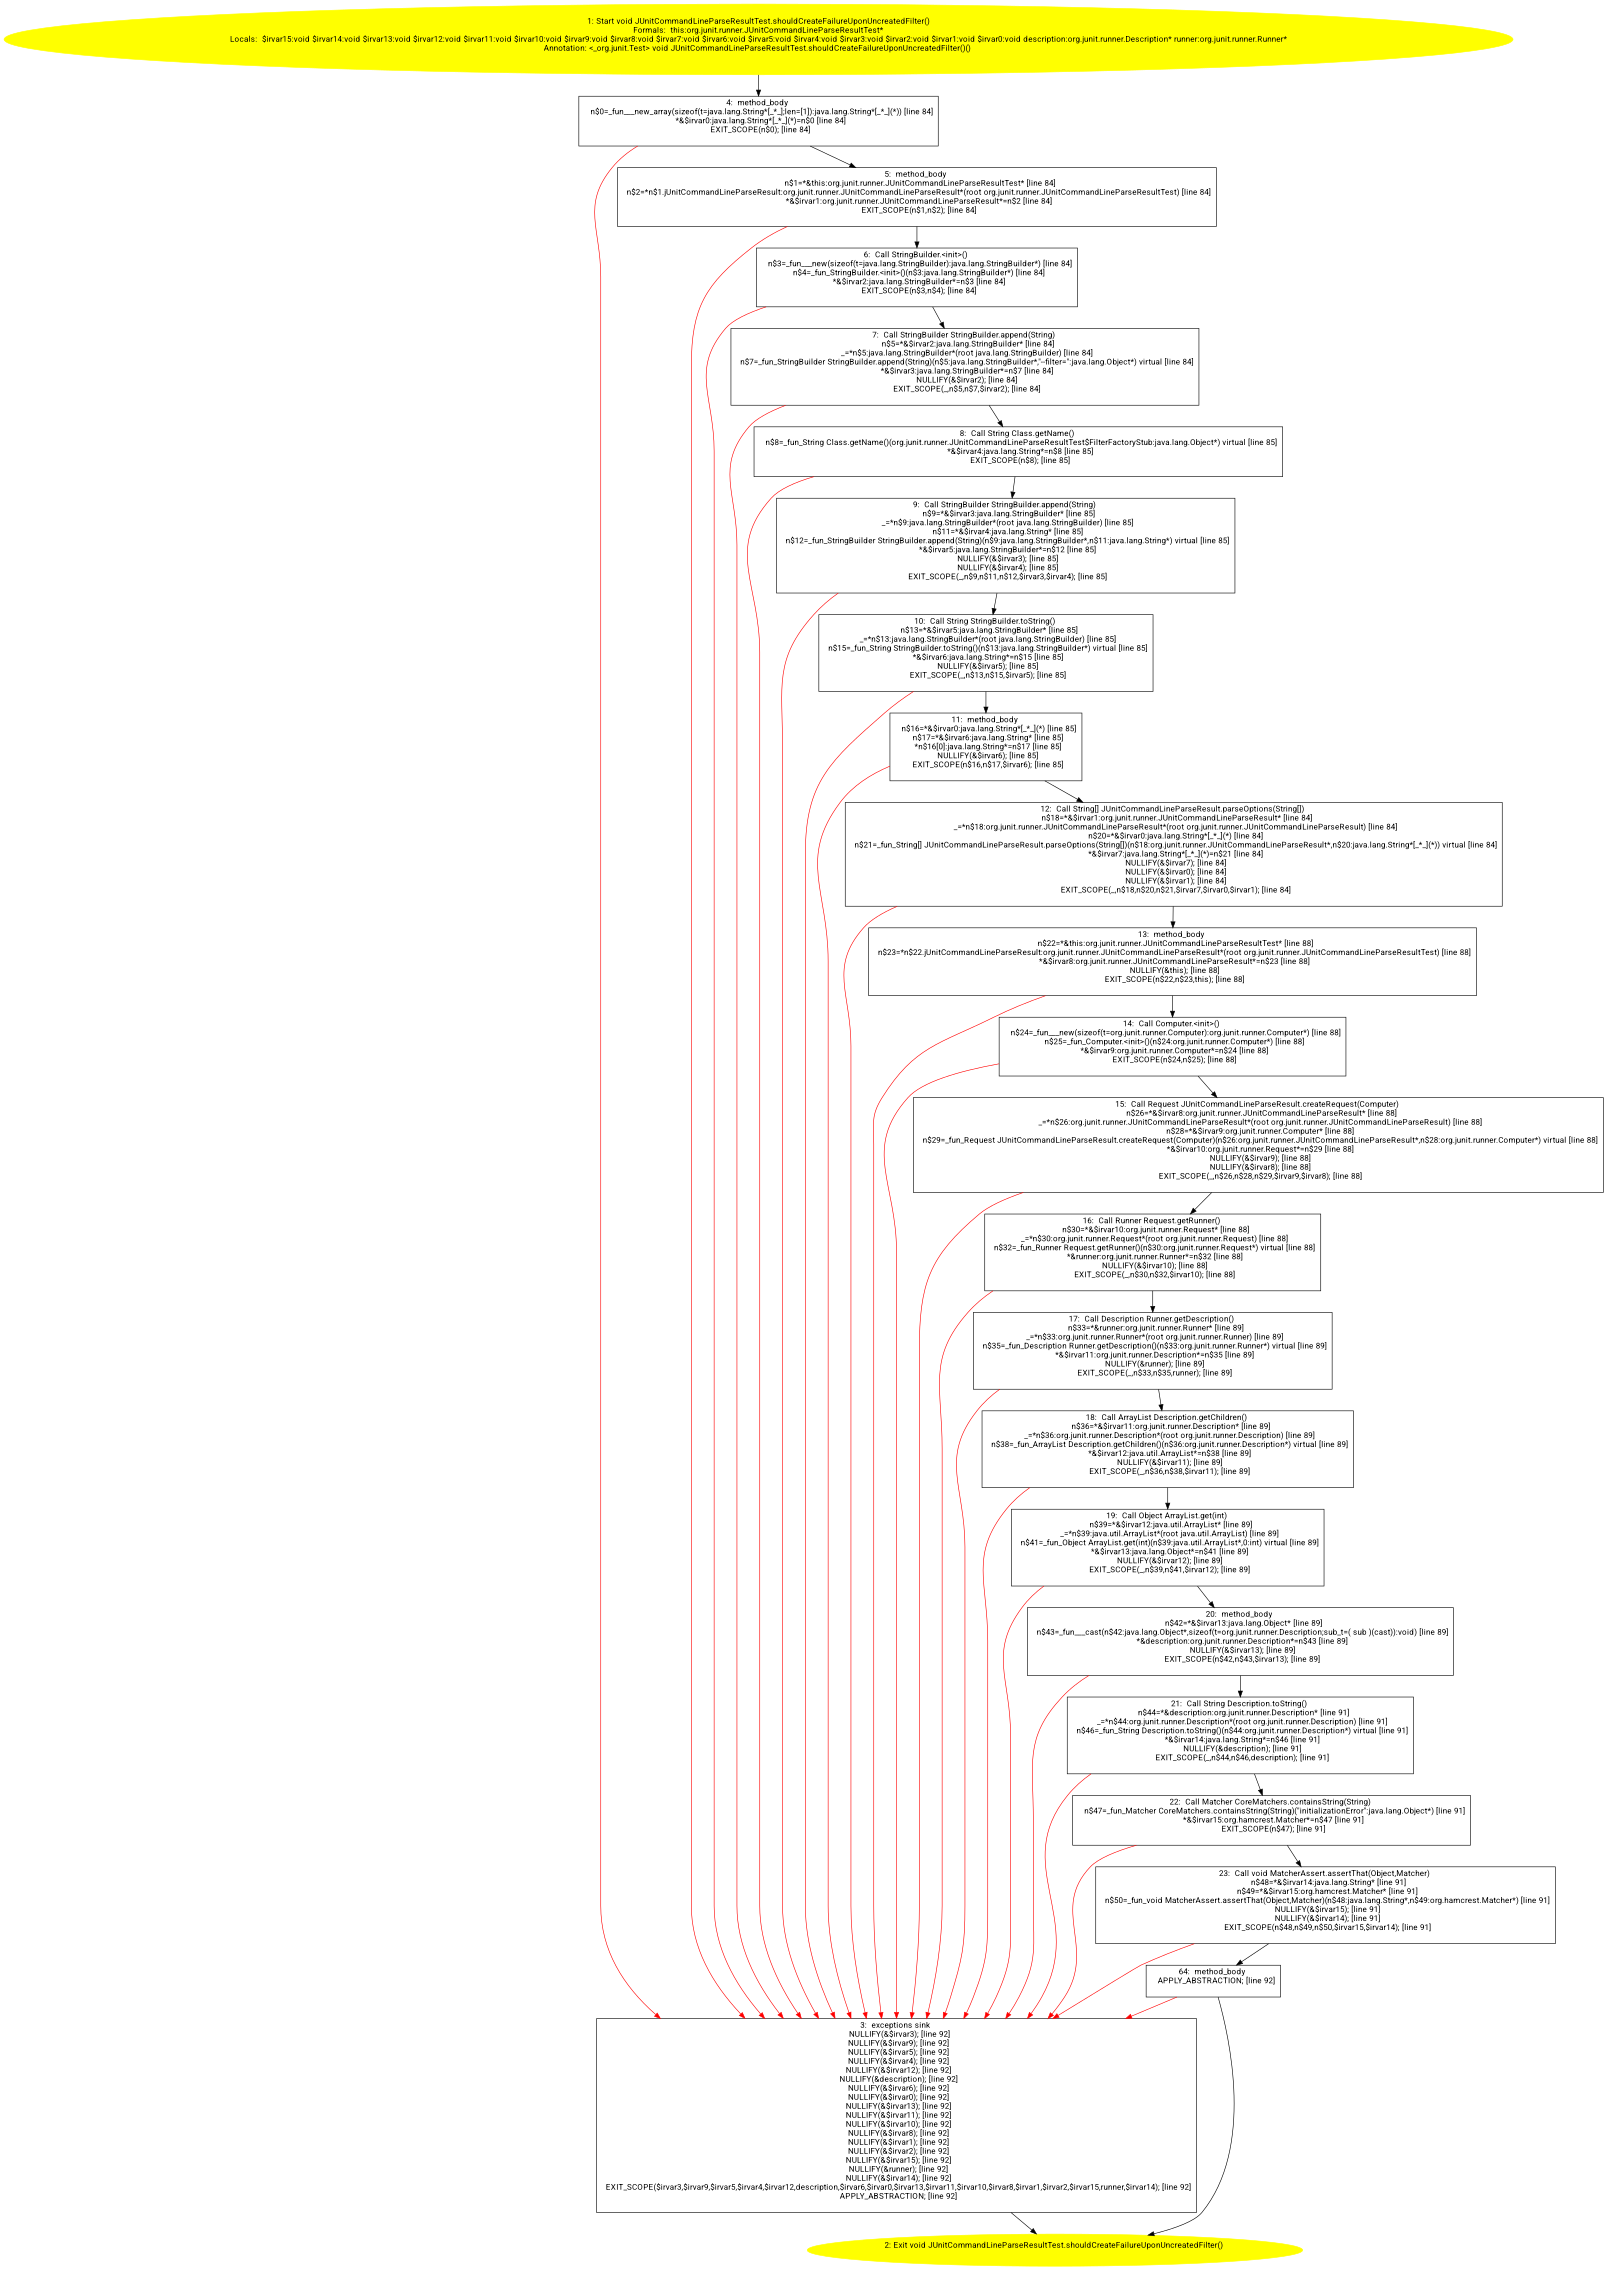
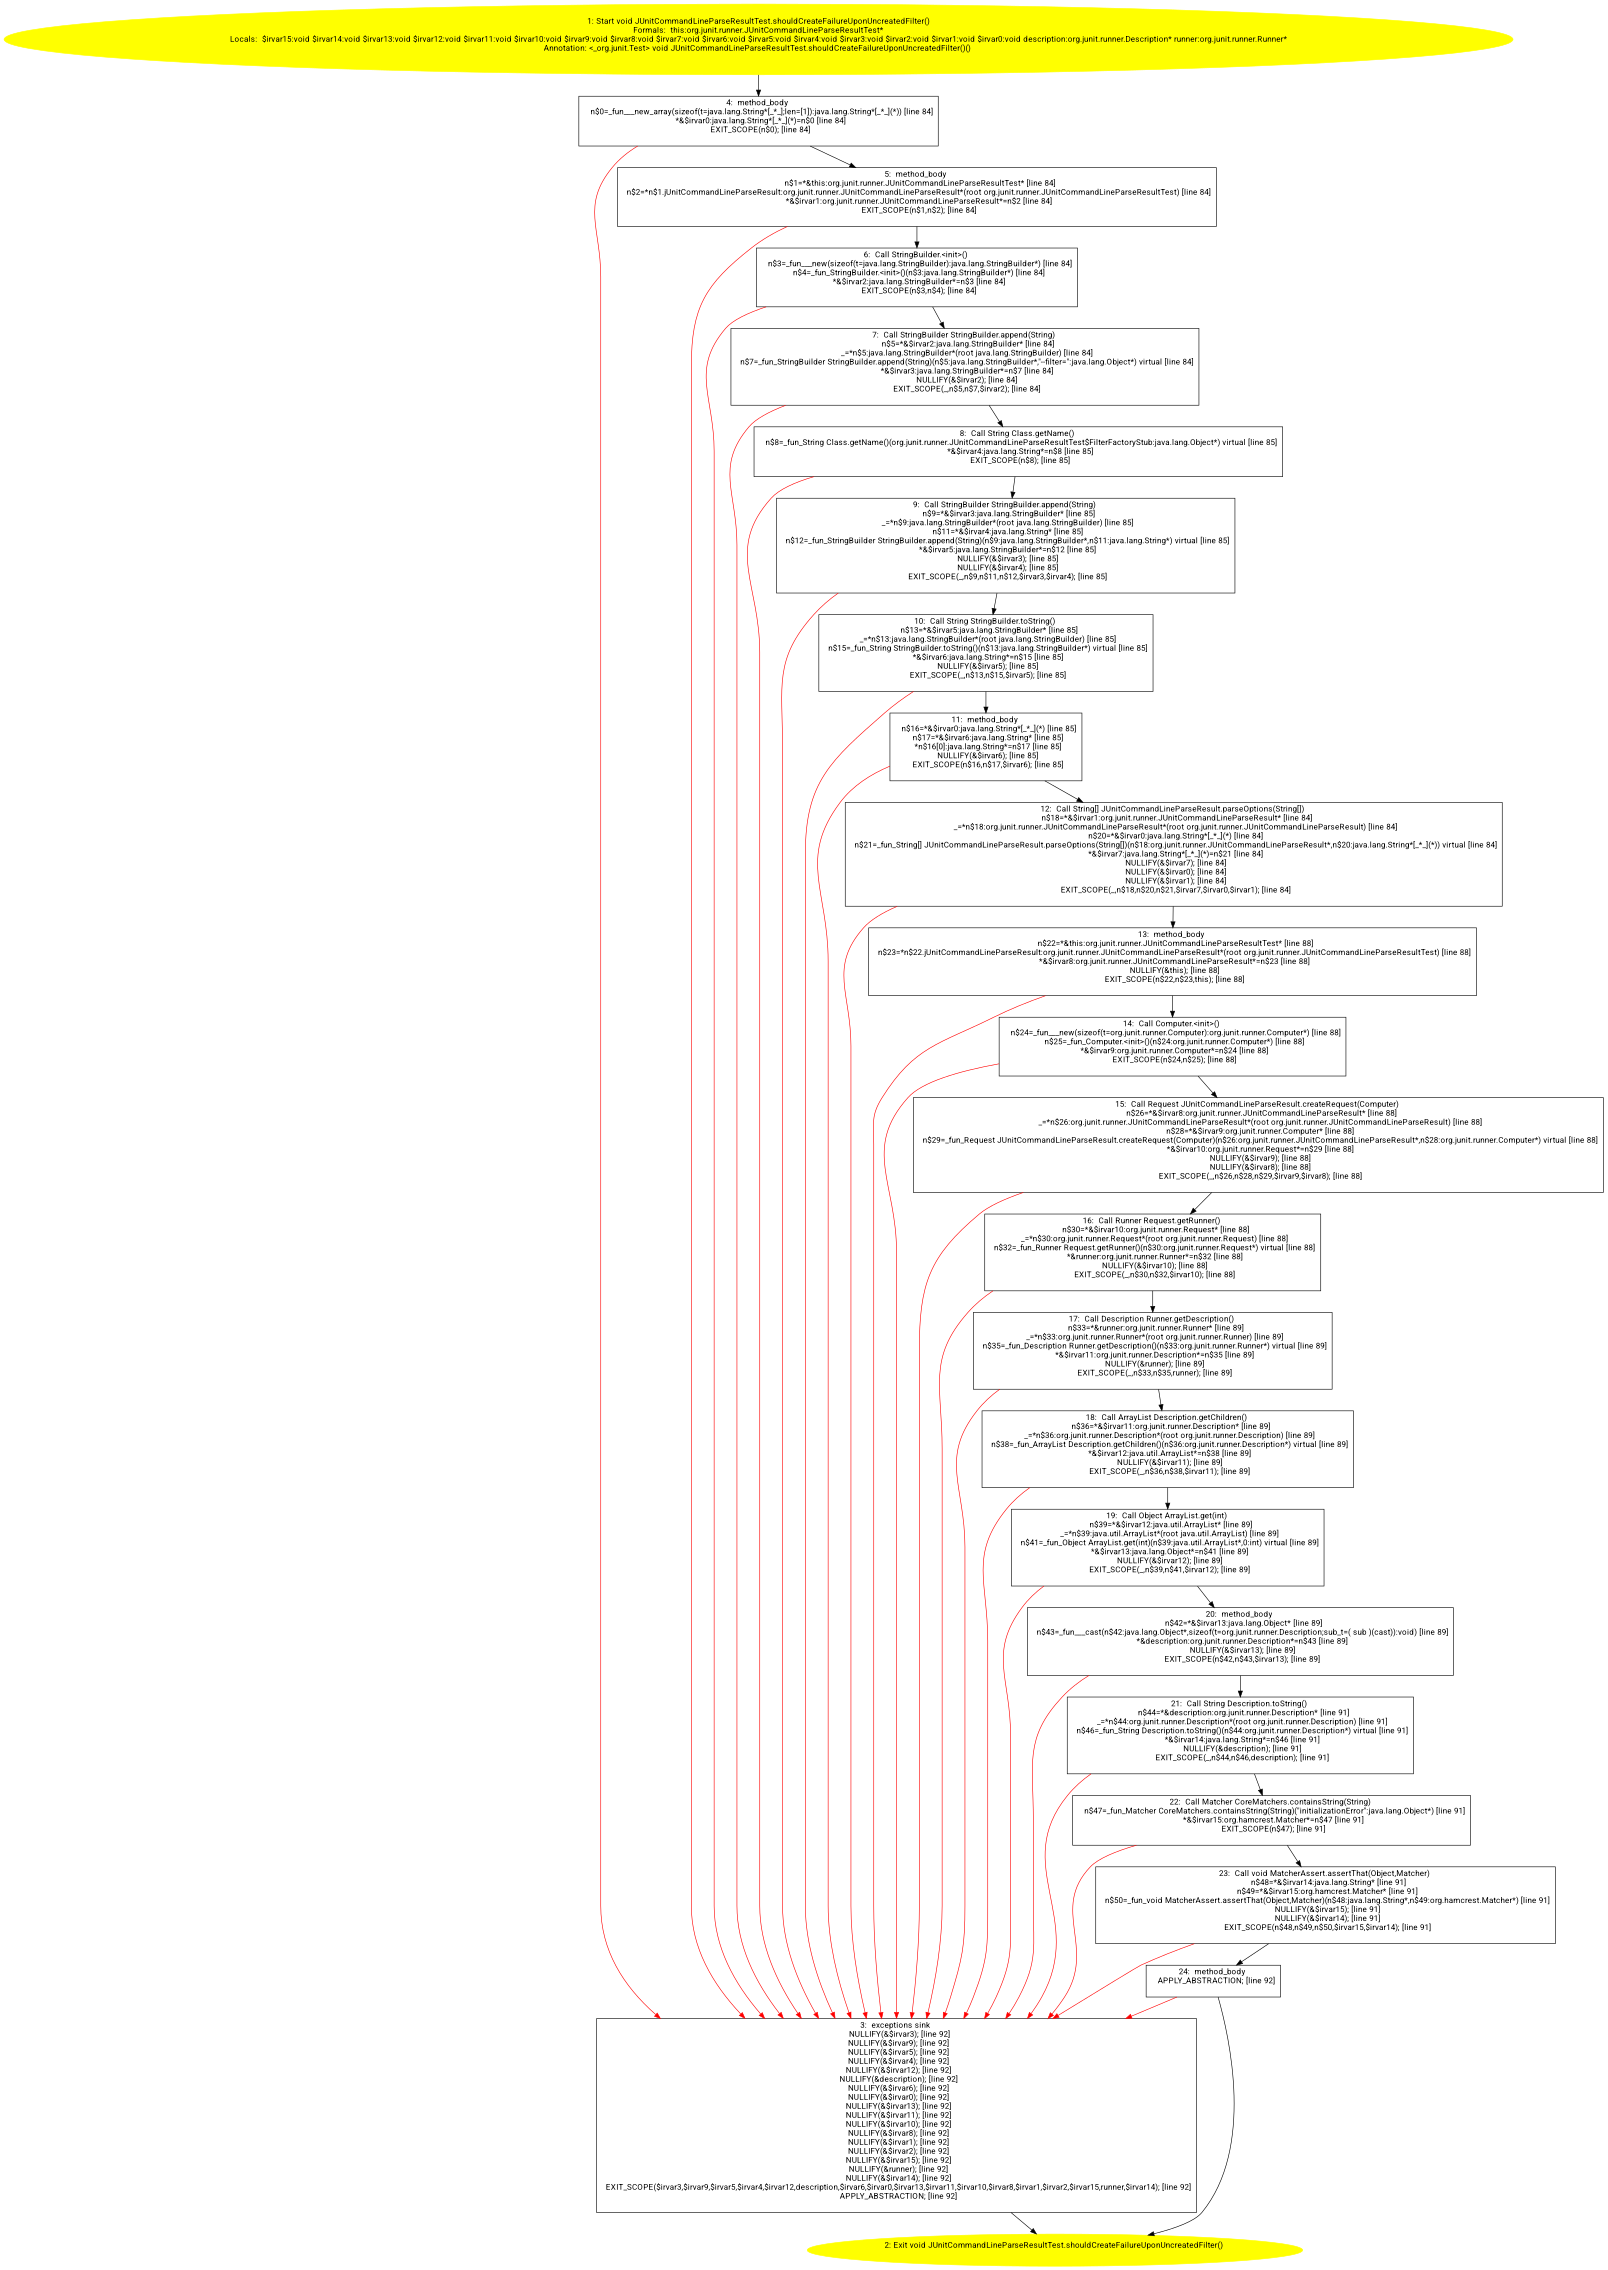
(1213, 1981) -> (1213, 1981)
